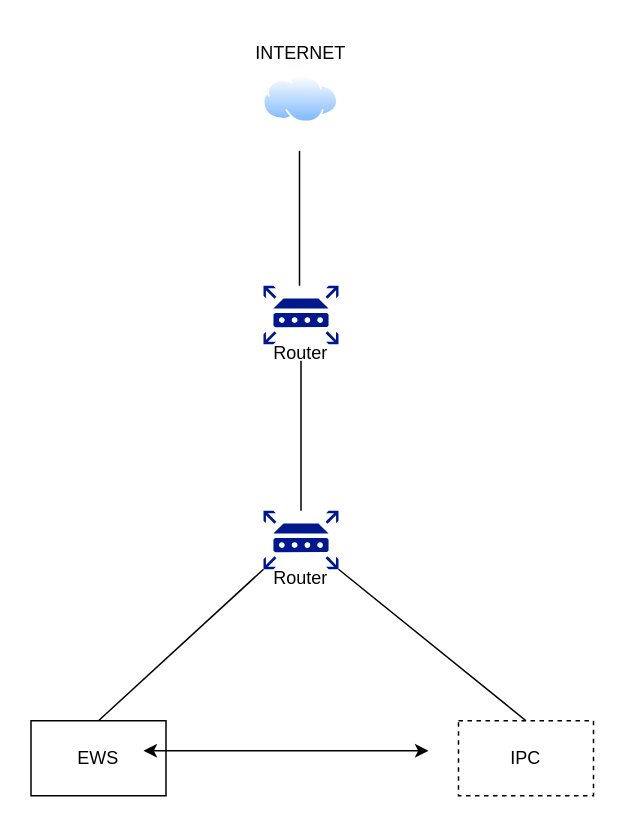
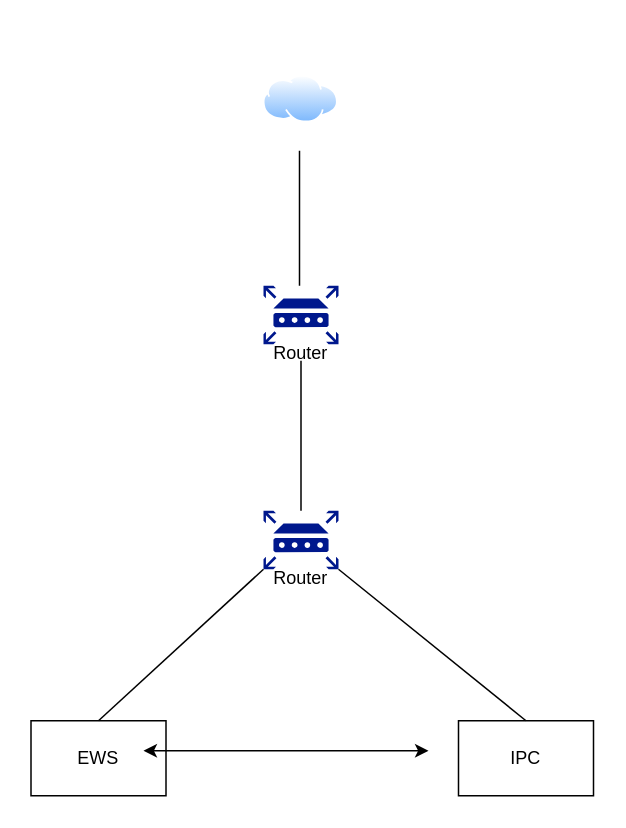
(301, 53) -> none
(526, 758) -> (526, 758)
